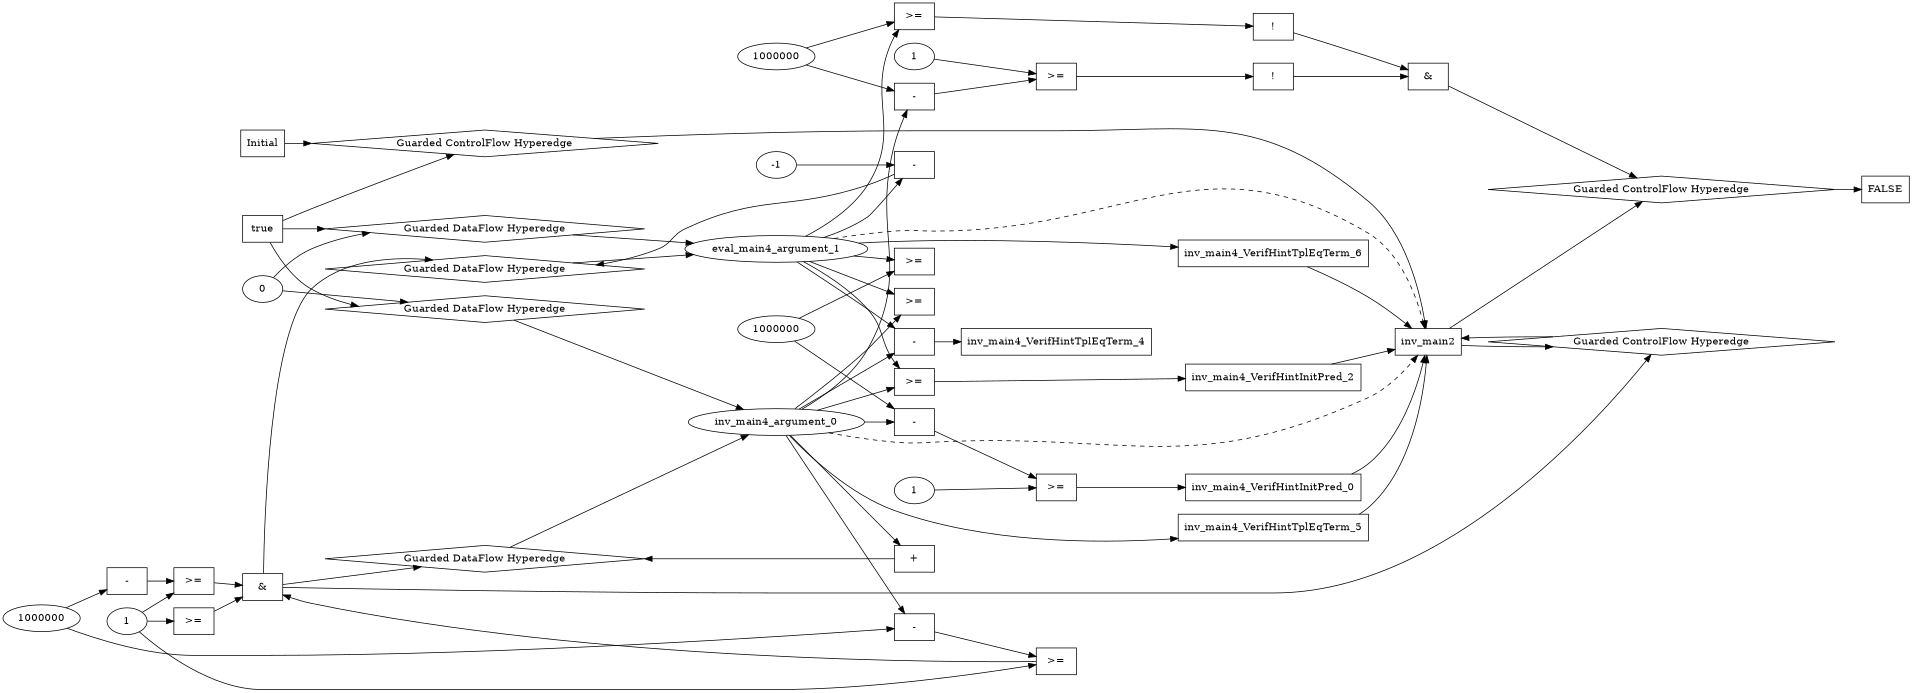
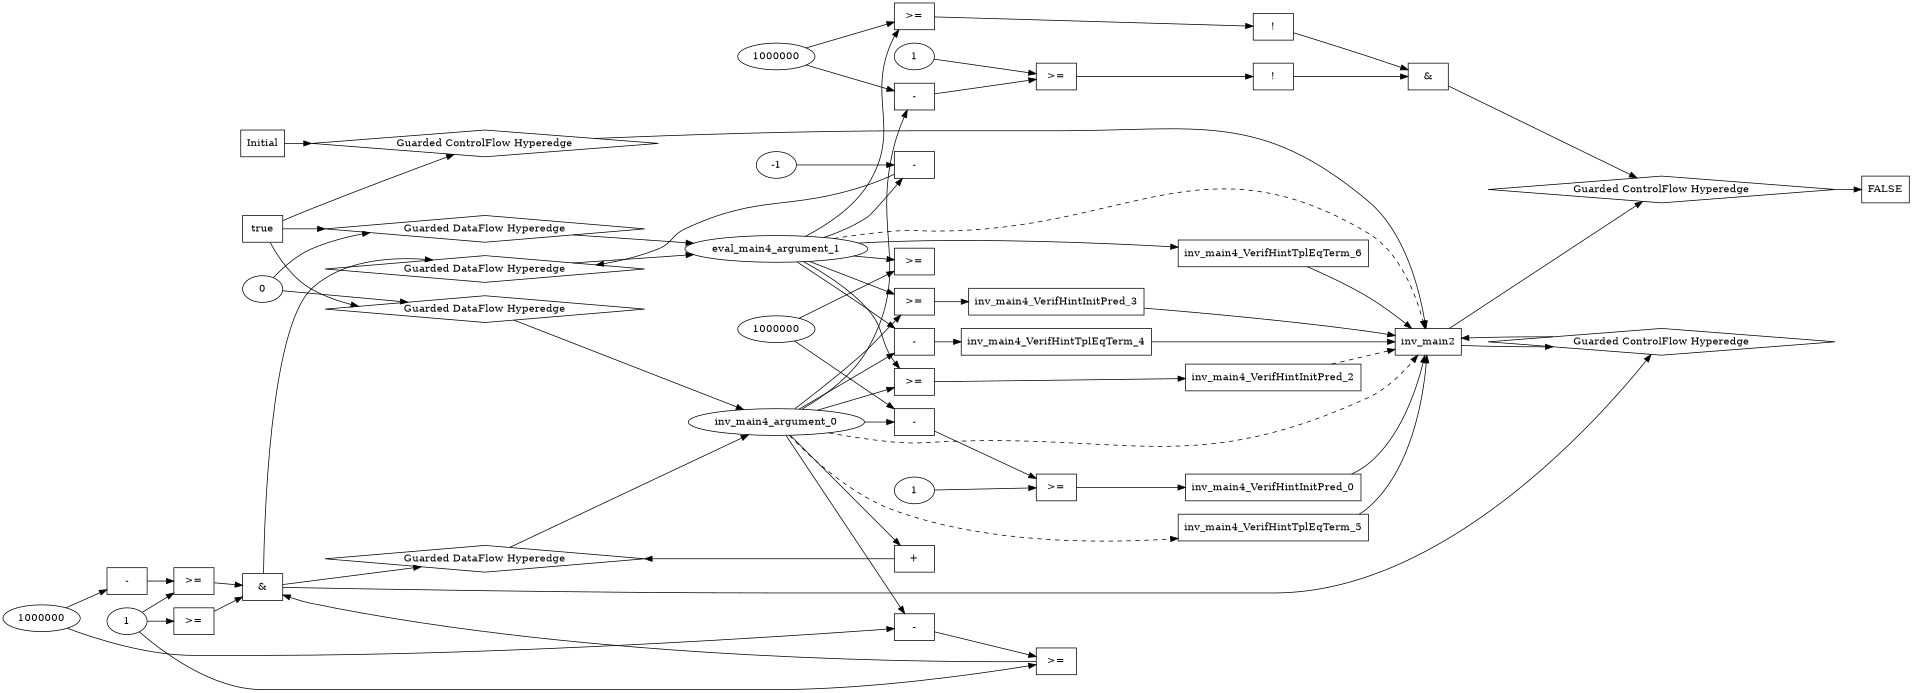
none -> (1056, 302)
none -> (1269, 342)
(1360, 358) -> (1360, 358)
(966, 530) -> (966, 530)
